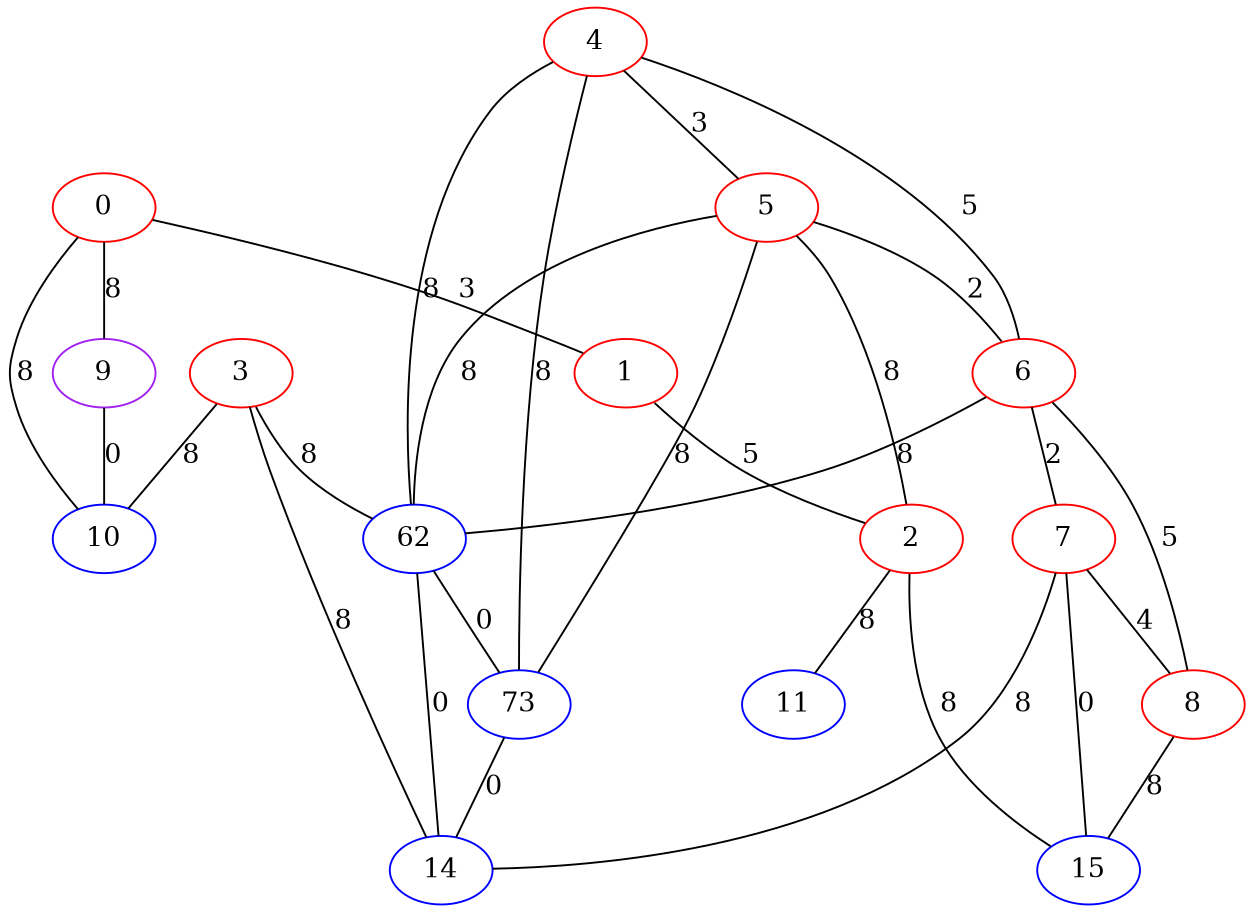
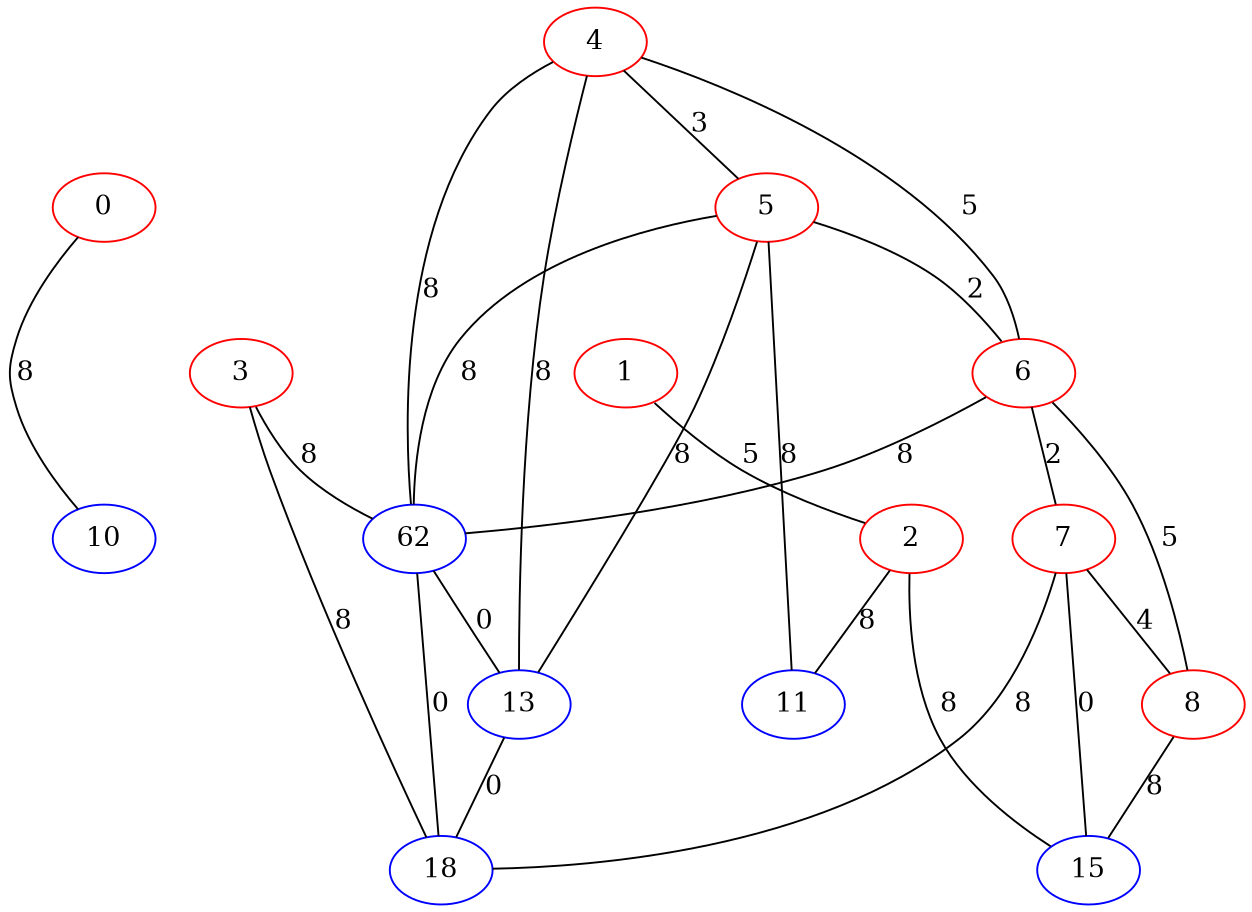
(371, 276) -> none
(869, 362) -> (780, 456)
(104, 373) -> none
(173, 456) -> none
(519, 705) -> (519, 705)
(441, 870) -> (441, 870)
